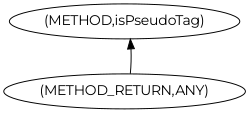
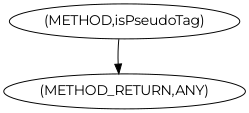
(131, 61) -> (118, 52)
